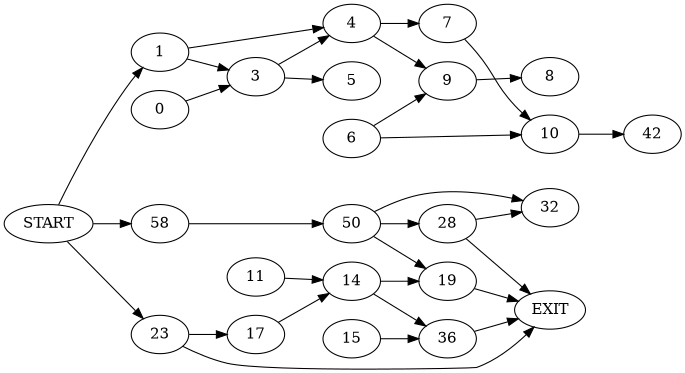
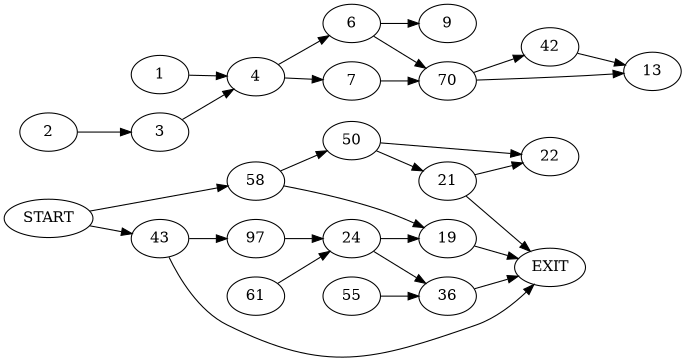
(395, 49) -> (299, 53)
(203, 63) -> none
none -> (652, 71)
(550, 77) -> none
(352, 81) -> none
(160, 110) -> (49, 132)
(550, 134) -> (448, 81)
(94, 138) -> none
(550, 208) -> (550, 157)
(448, 224) -> (448, 181)
(395, 250) -> (350, 201)
(256, 277) -> (256, 296)
(352, 281) -> (352, 239)
(160, 334) -> (160, 239)
(256, 334) -> (256, 239)
(352, 339) -> (352, 296)
